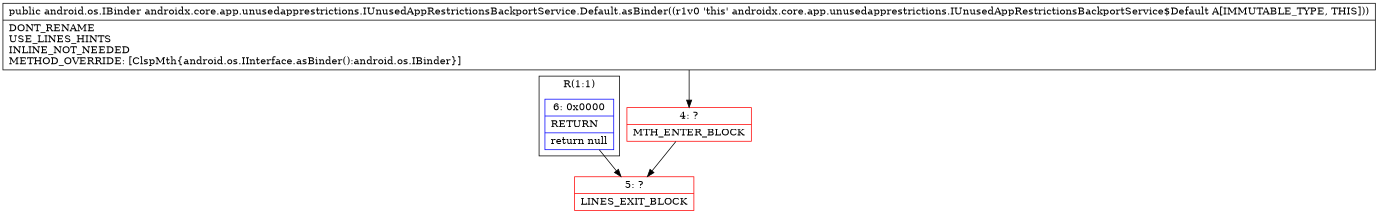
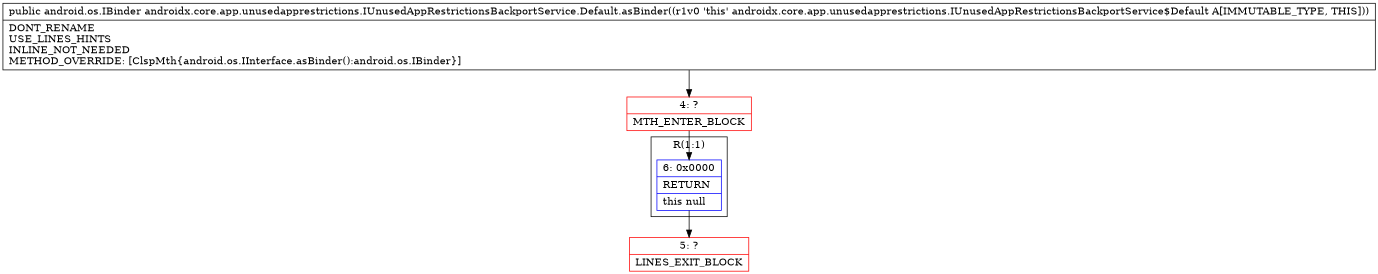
(579, 141) -> (684, 202)
(664, 156) -> (689, 142)
